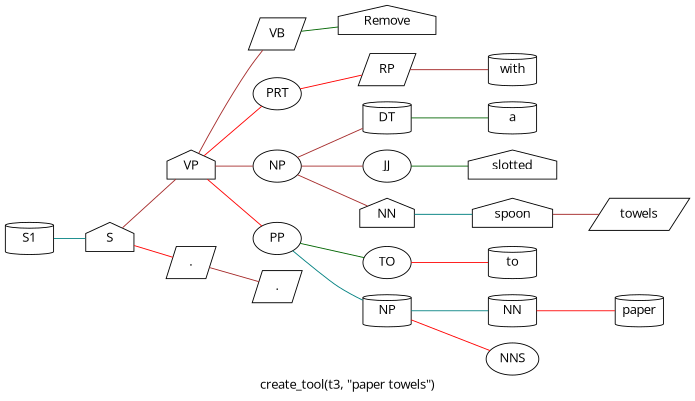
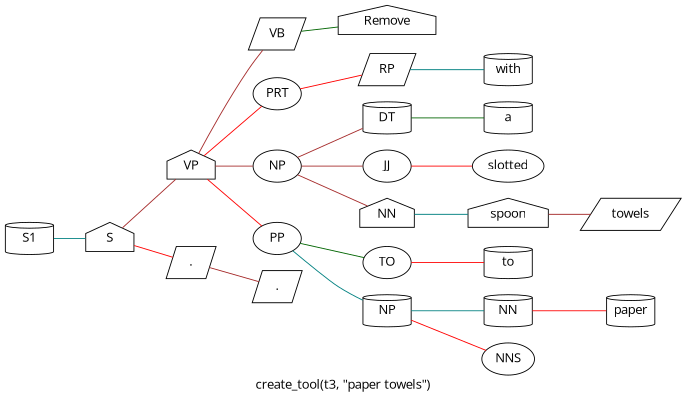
(449, 70) -> (447, 70)
(440, 166) -> (442, 166)
(512, 166) -> (508, 166)
